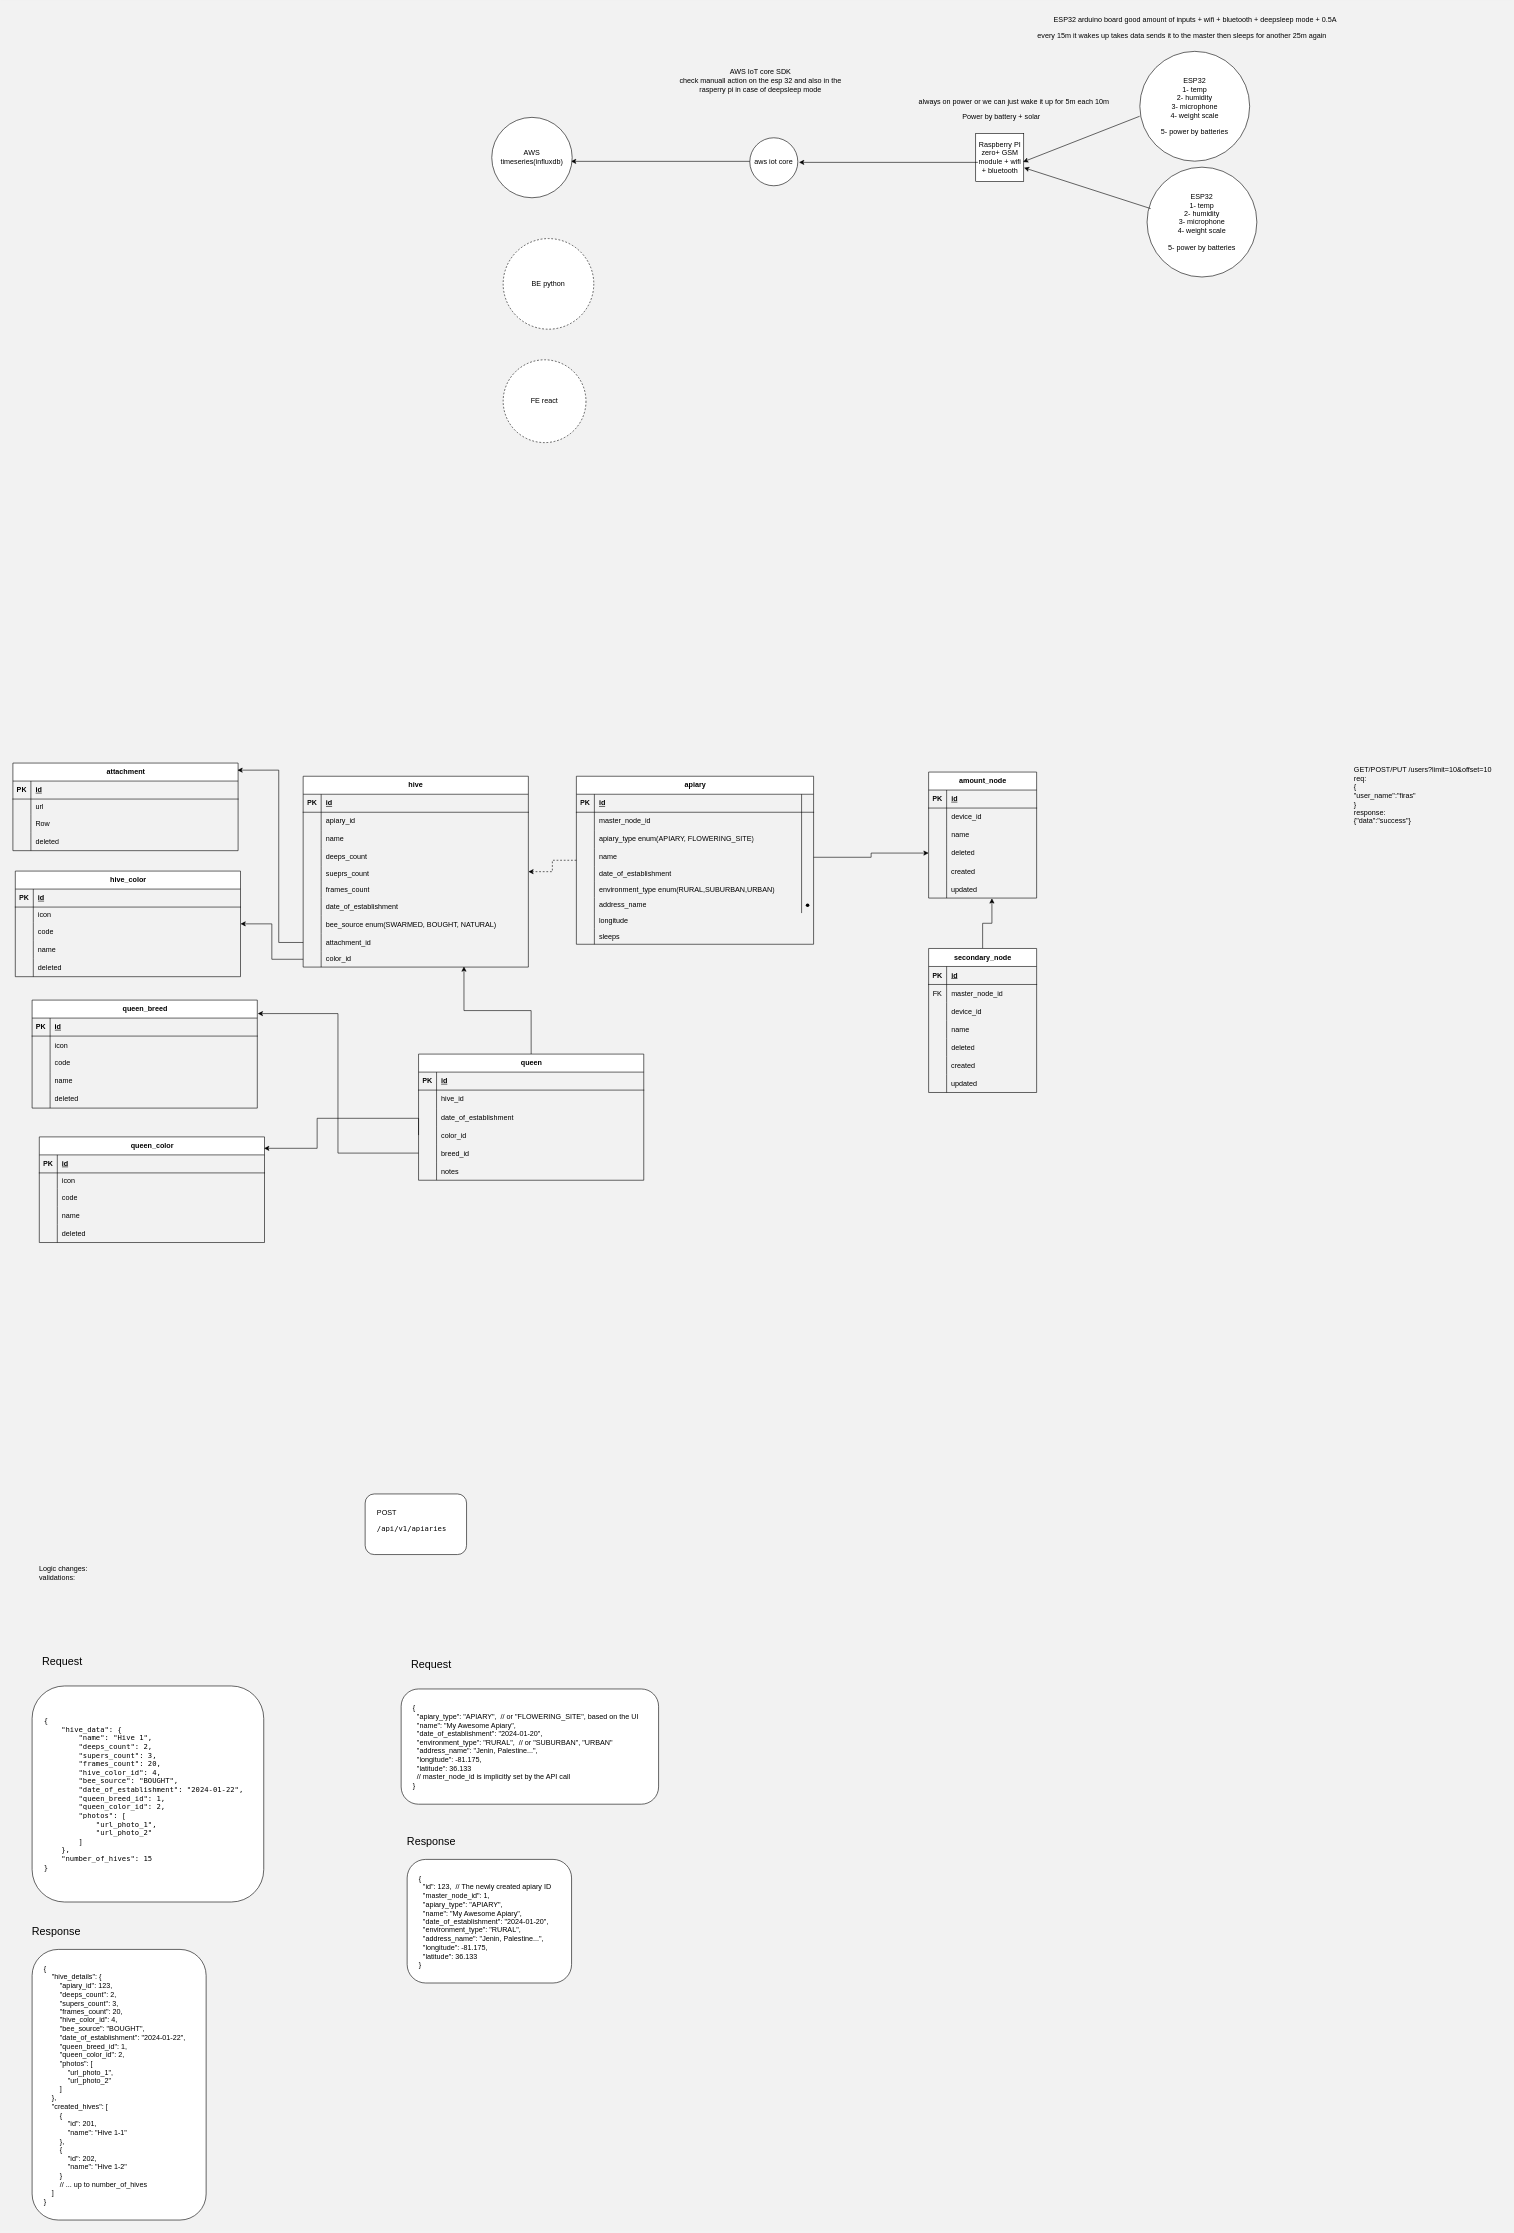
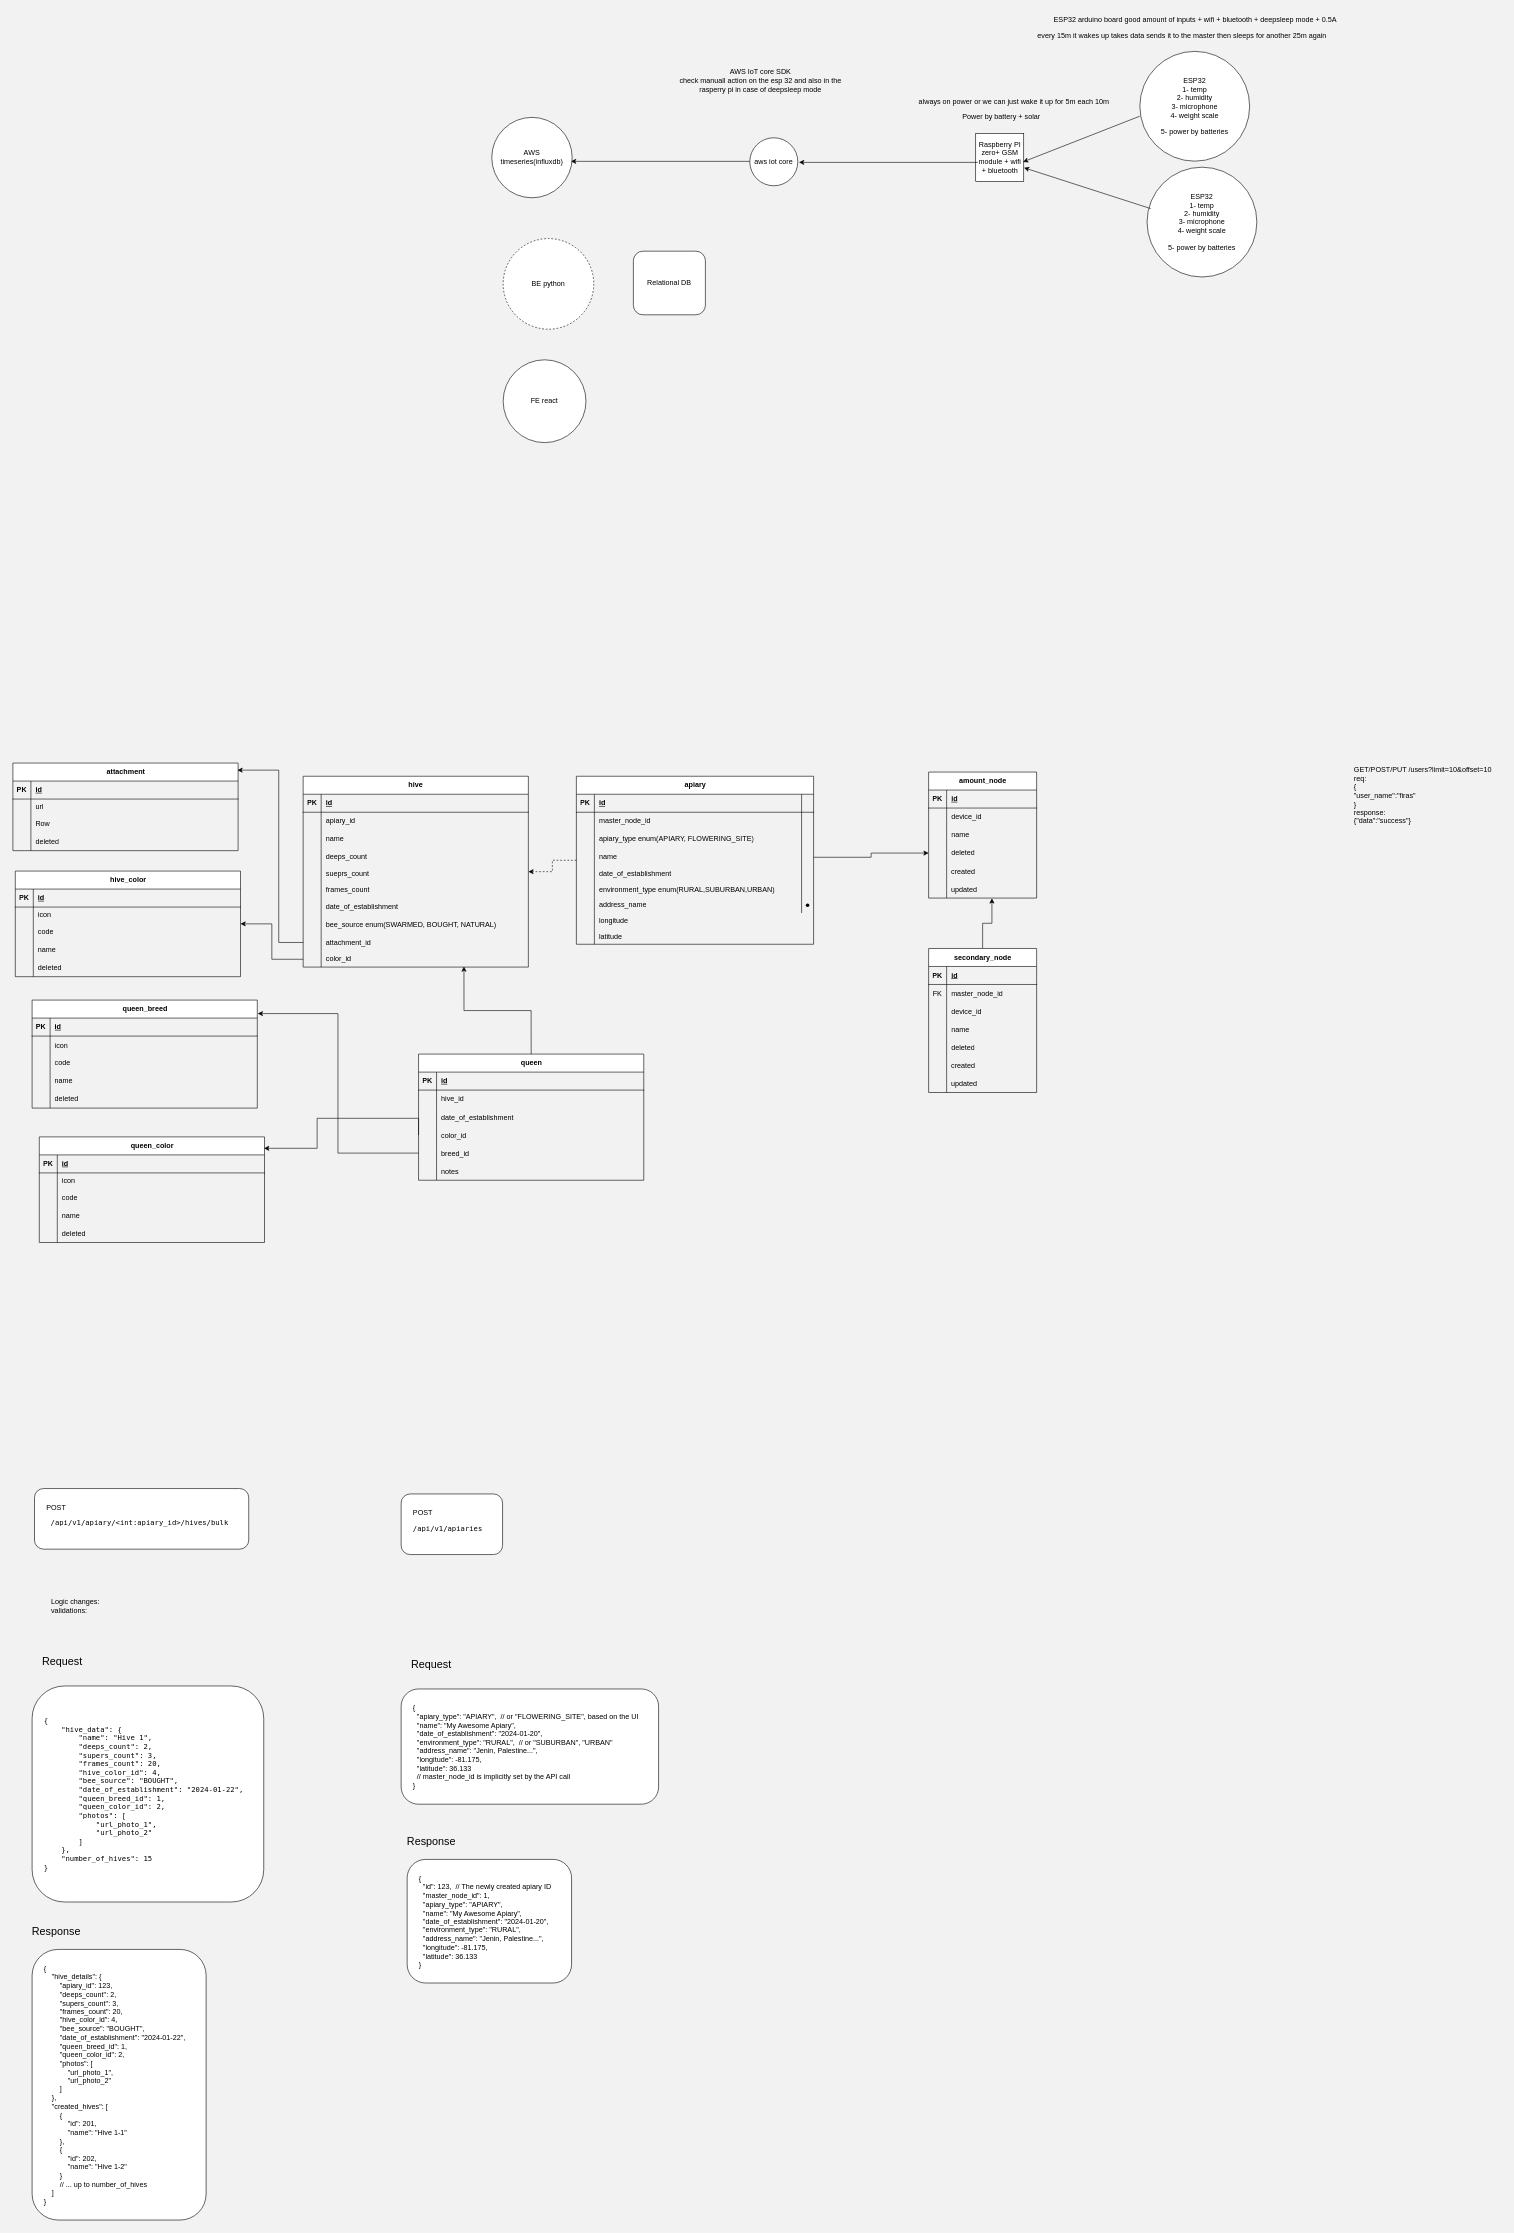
none -> (669, 283)
(545, 401) -> (545, 401)
(610, 936) -> (613, 936)
none -> (142, 1519)
(416, 1524) -> (452, 1524)
(68, 1573) -> (80, 1606)
